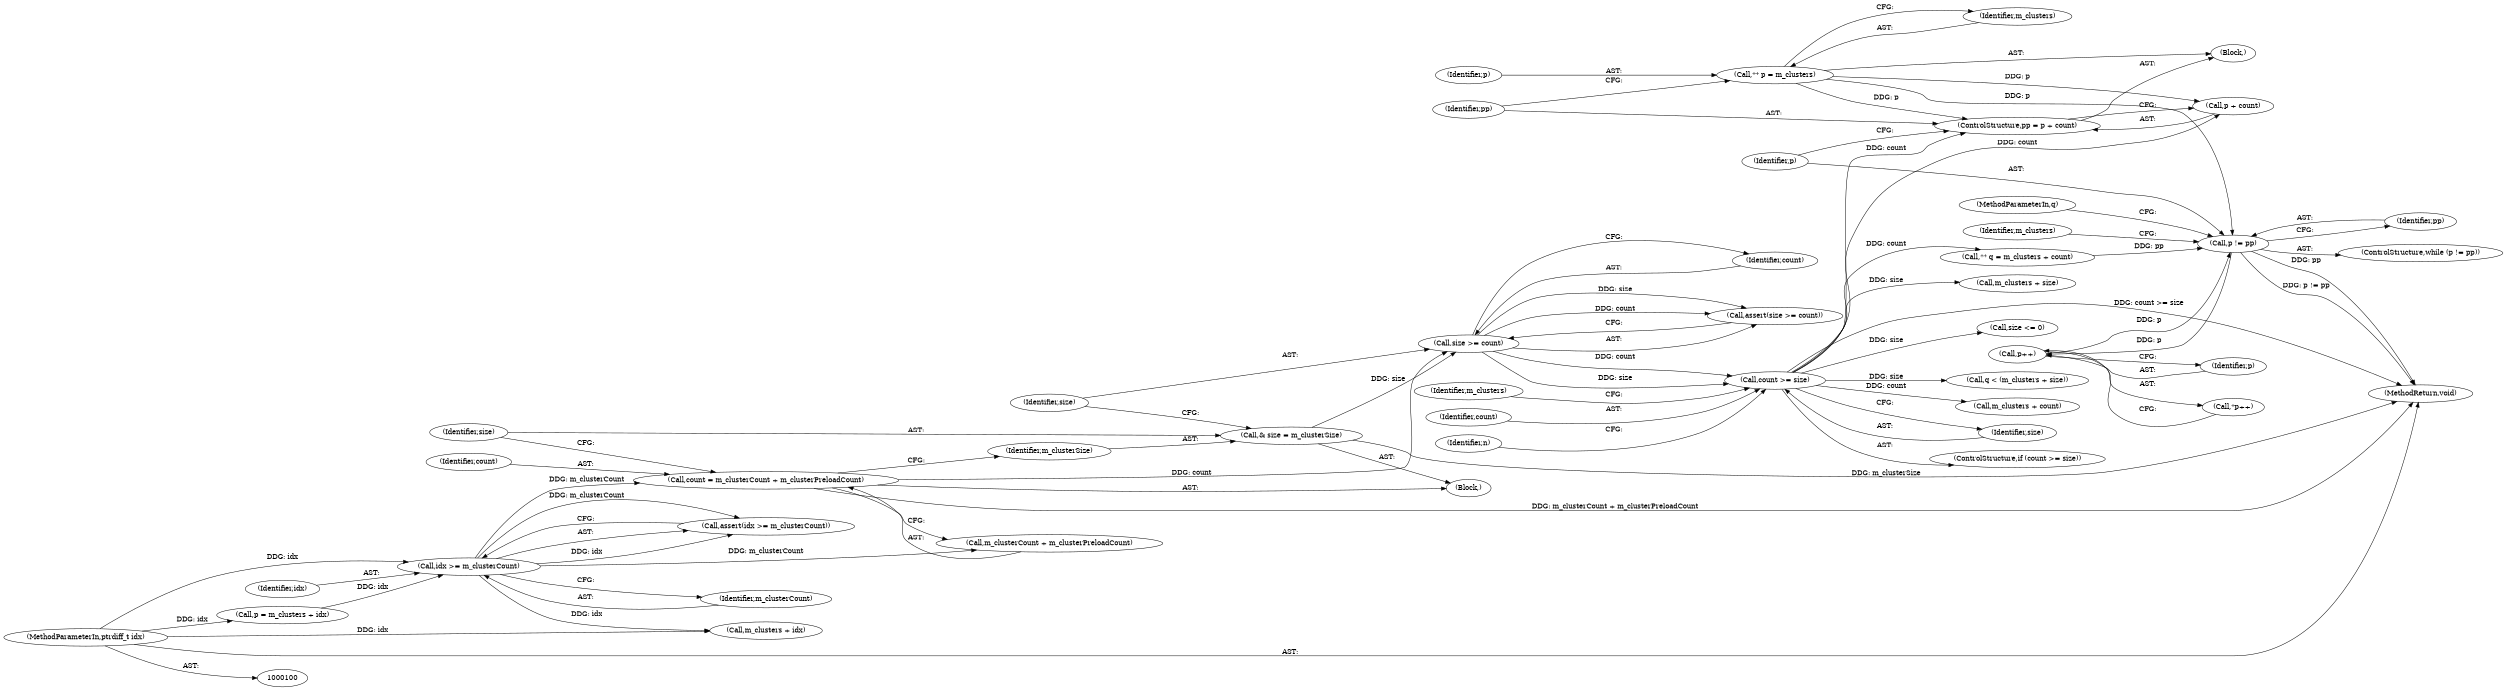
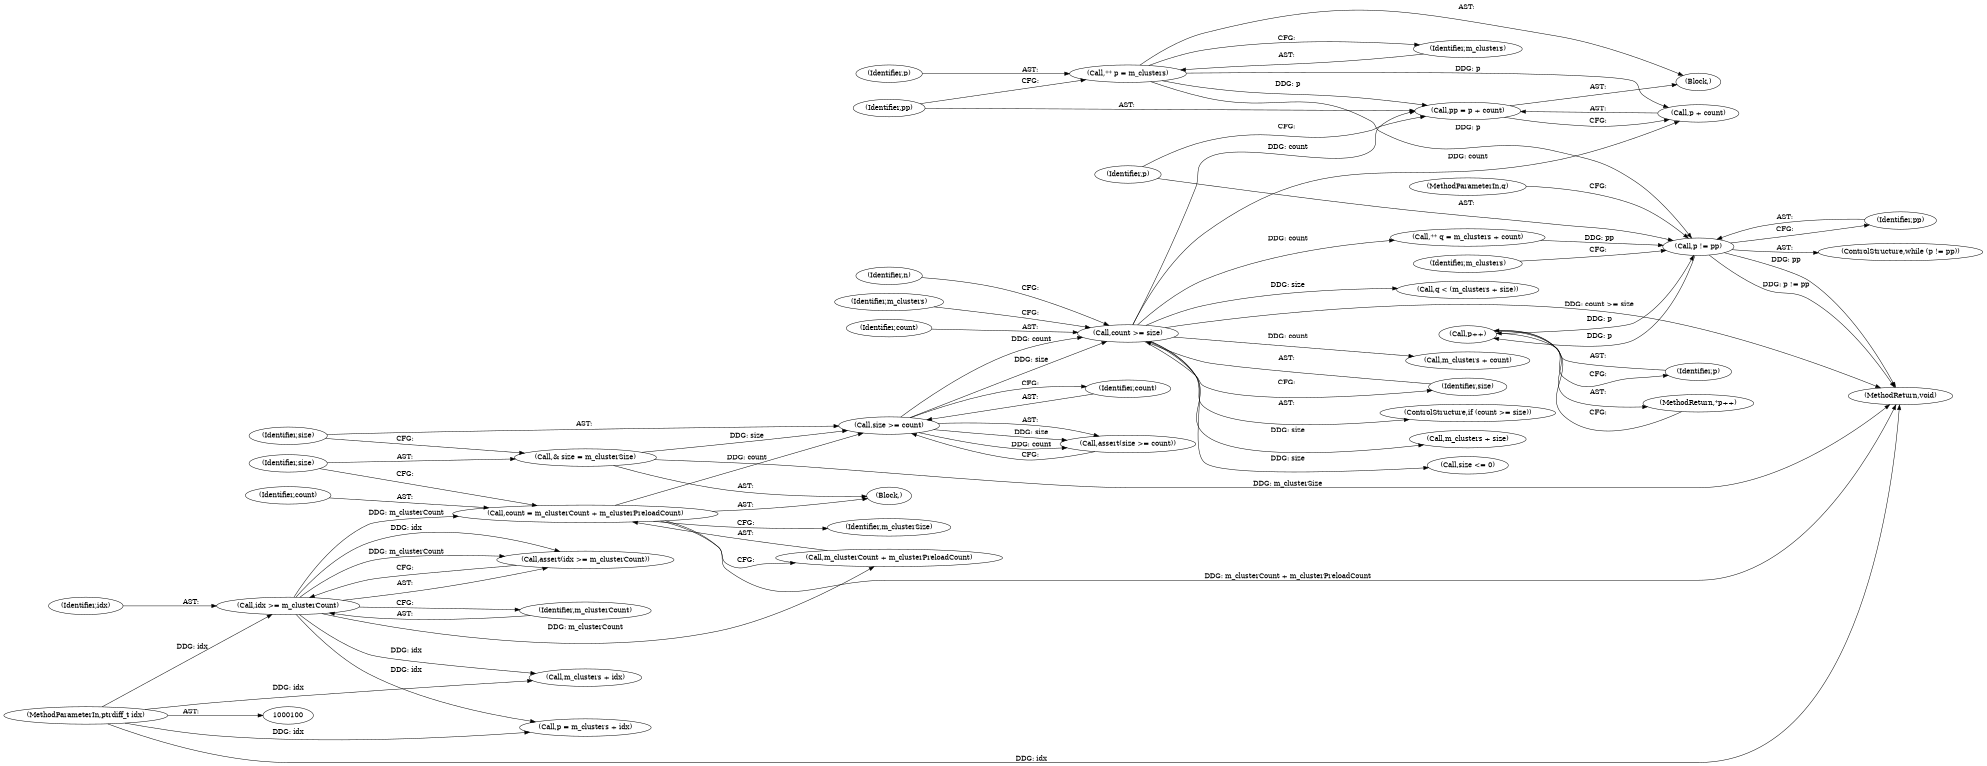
(2017, 126) -> (1468, 111)
(2233, 407) -> (1698, 403)
(1170, 446) -> none
(380, 594) -> (409, 691)
(1291, 652) -> (1031, 759)
